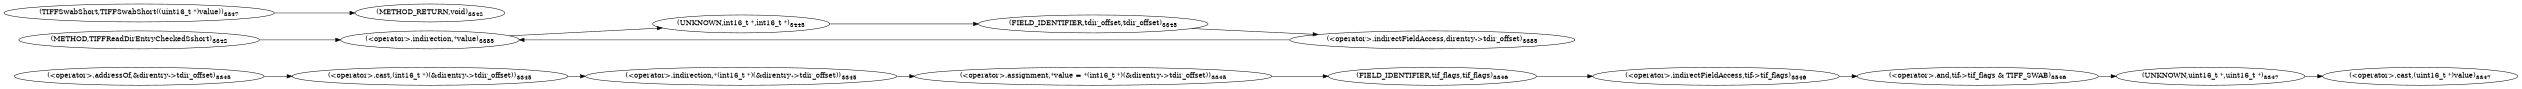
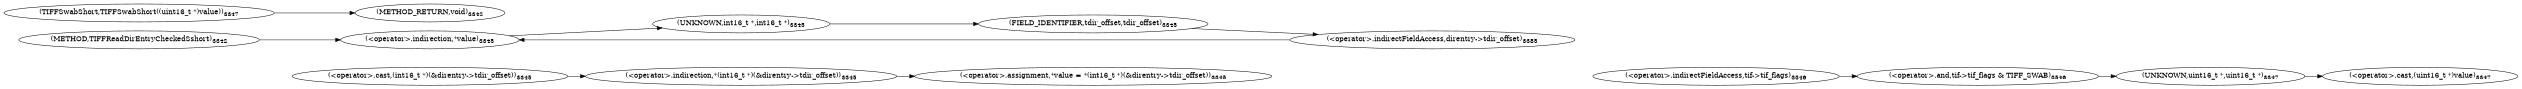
(798, 23) -> (798, 23)
(487, 39) -> (487, 39)
(139, 76) -> none
(1432, 76) -> none
